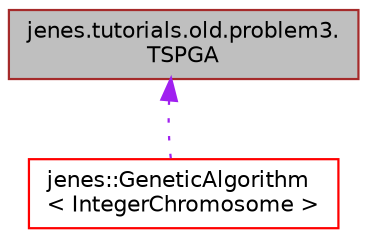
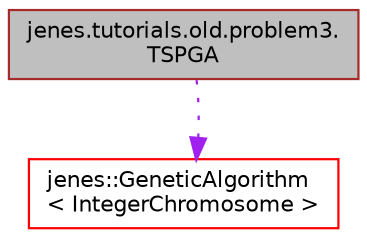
(169, 130) -> (199, 108)
